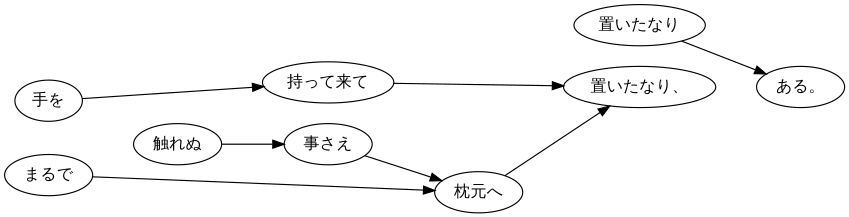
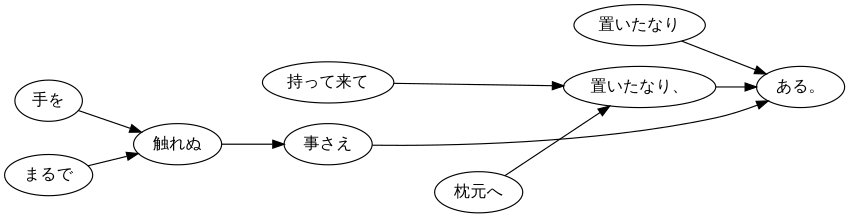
none -> (730, 87)
(167, 93) -> (104, 119)
(398, 166) -> (576, 138)
(258, 183) -> (107, 161)
